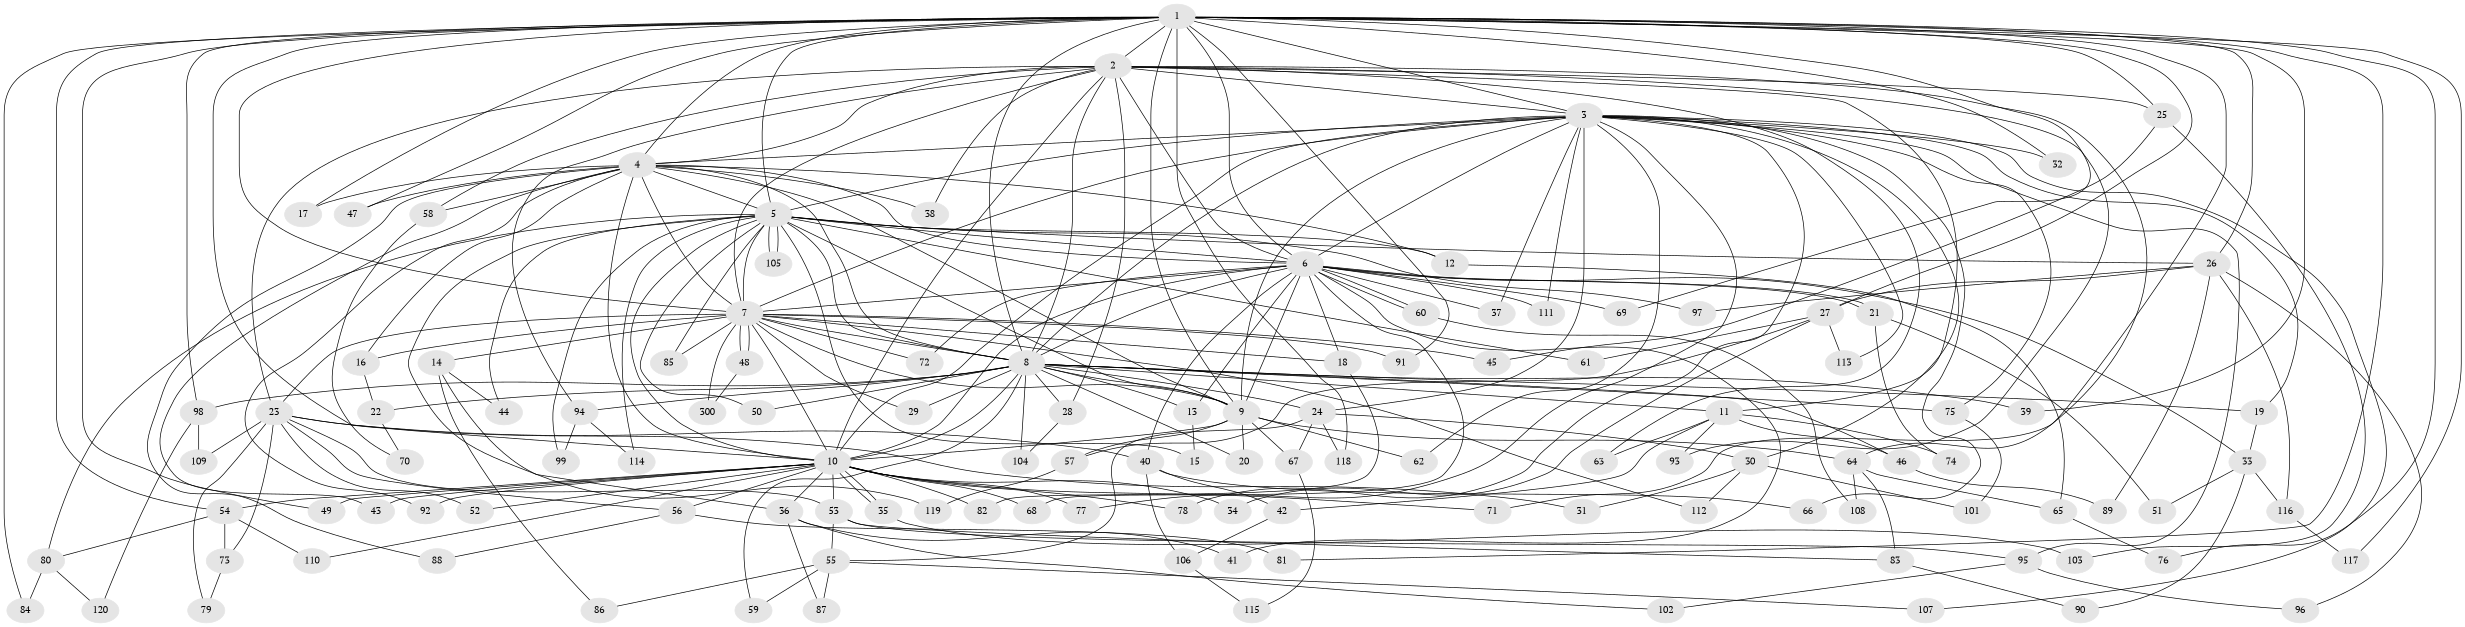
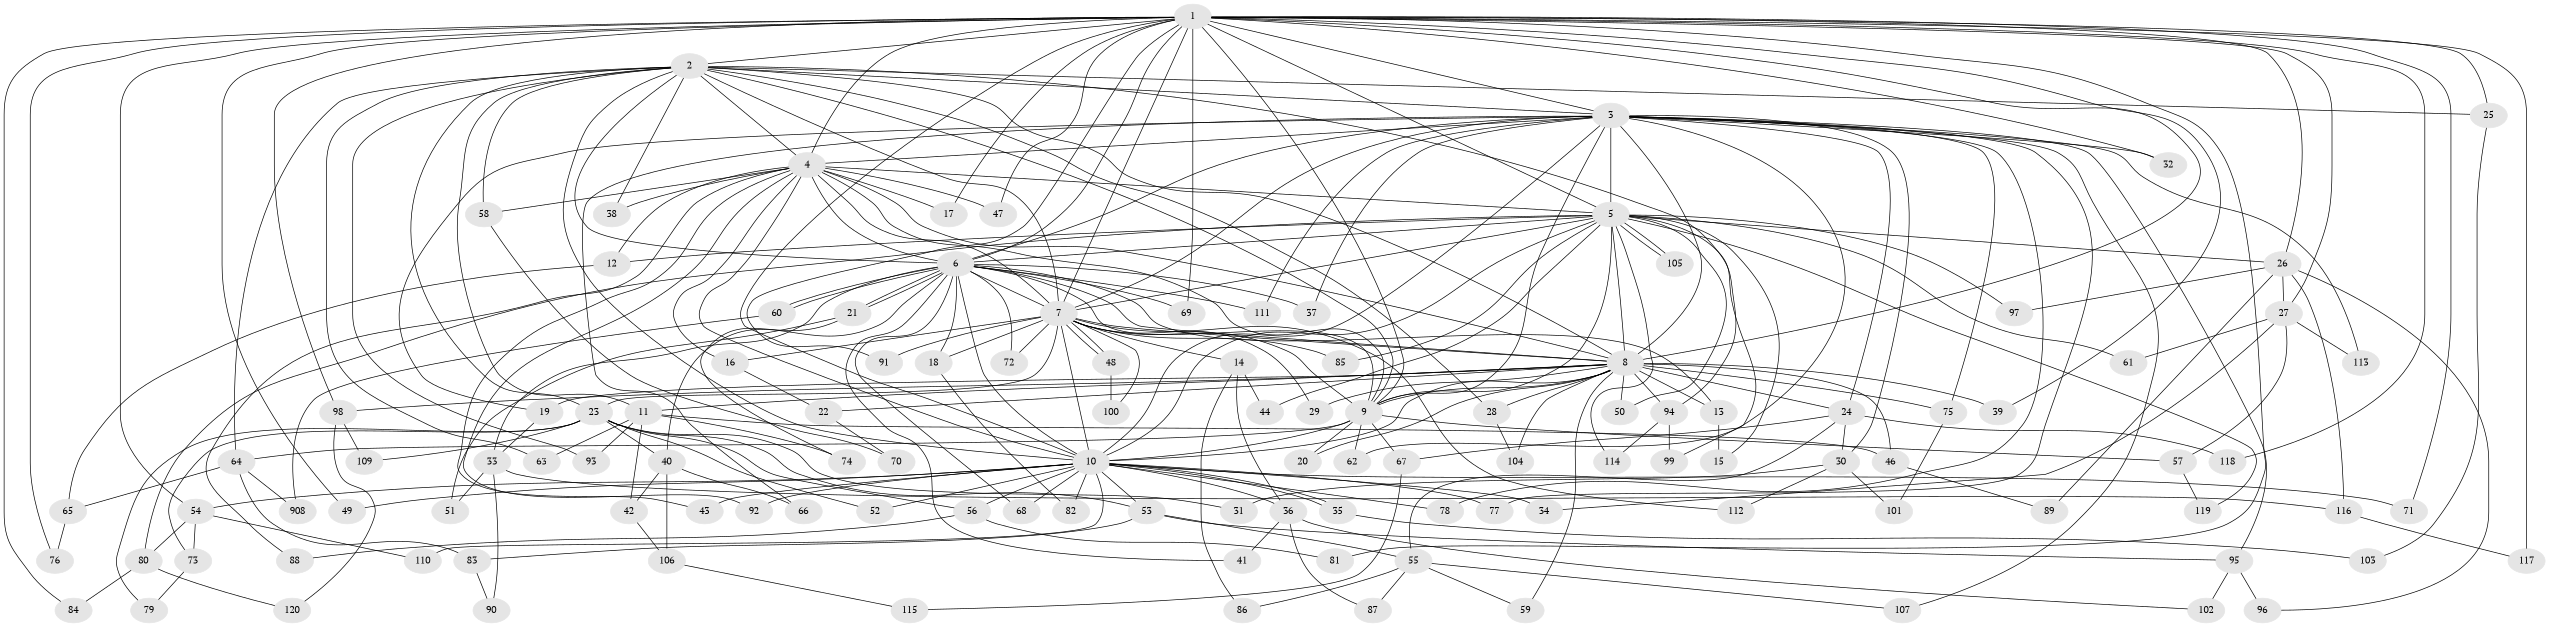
none -> (1074, 177)
(1492, 363) -> none
(707, 412) -> (1111, 412)
(1858, 512) -> (298, 512)
